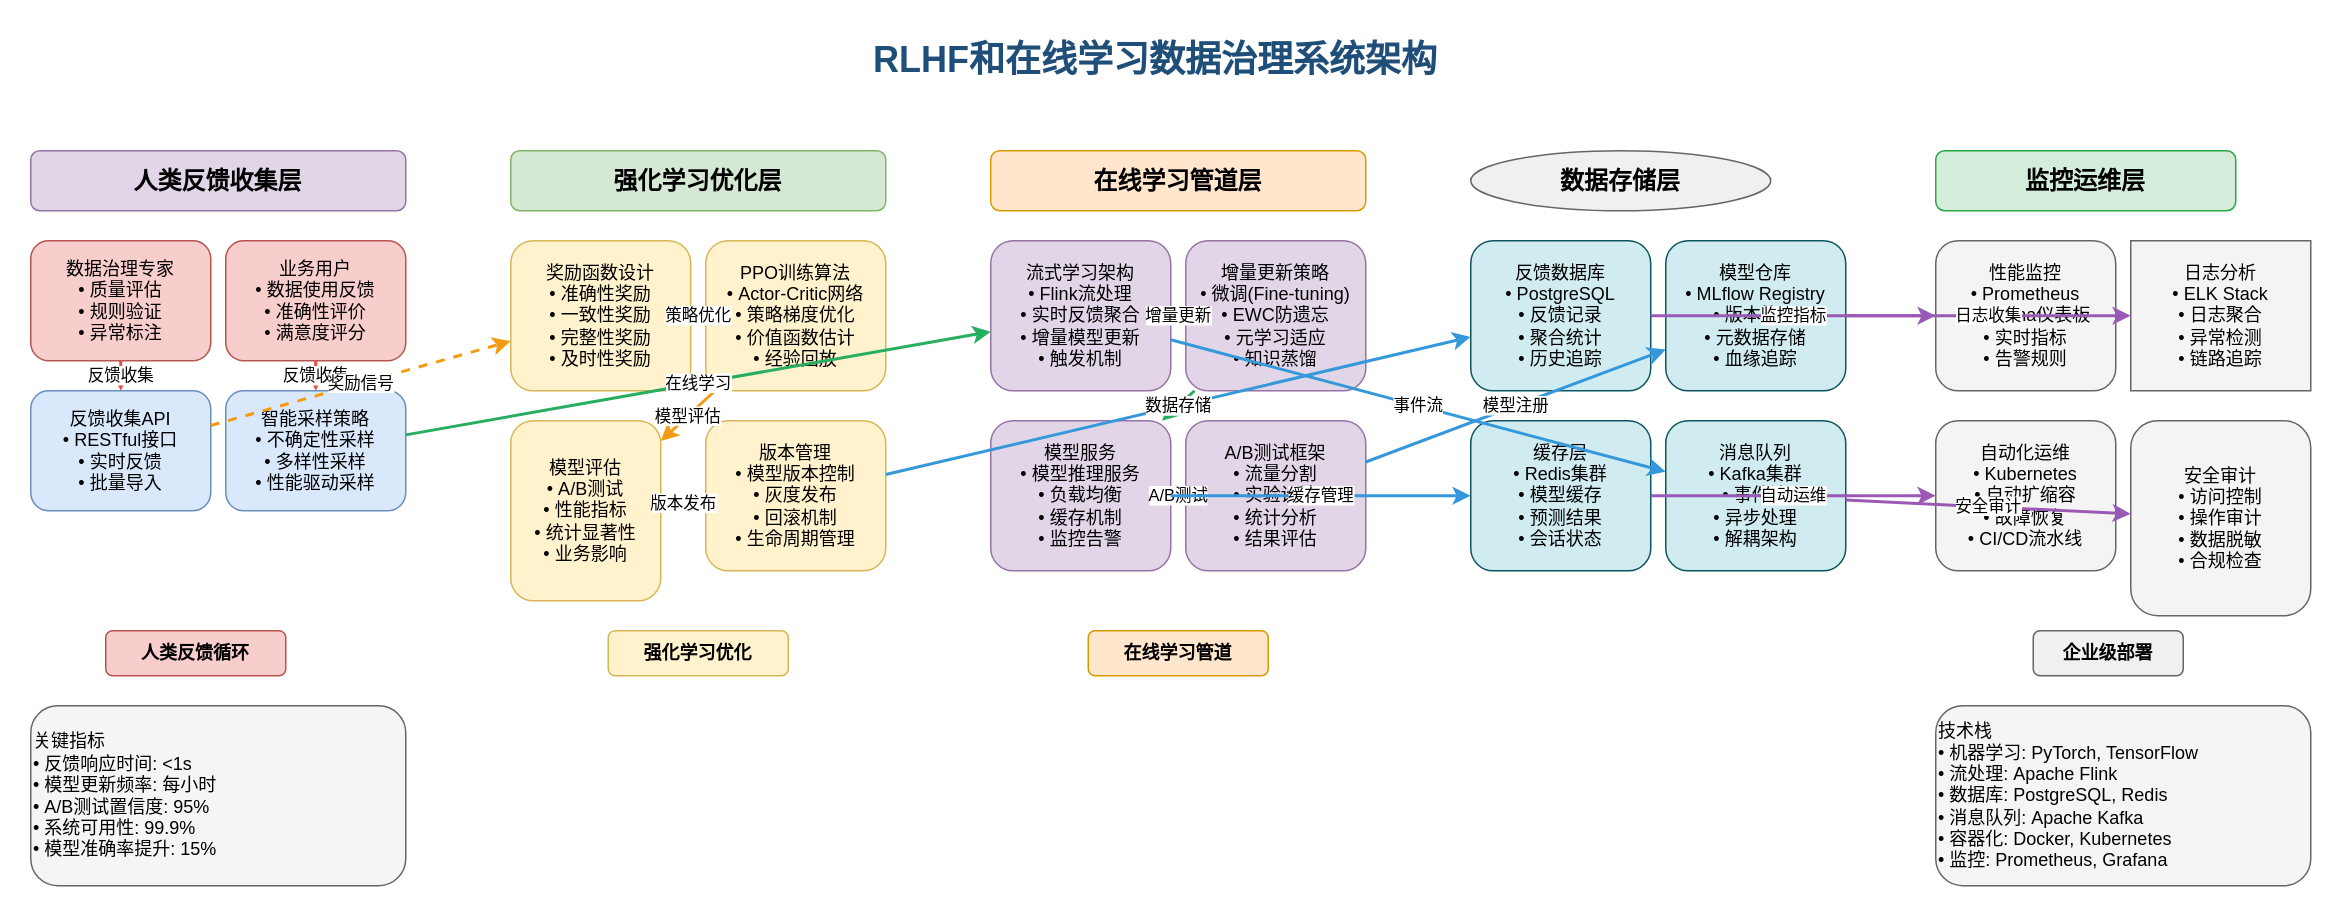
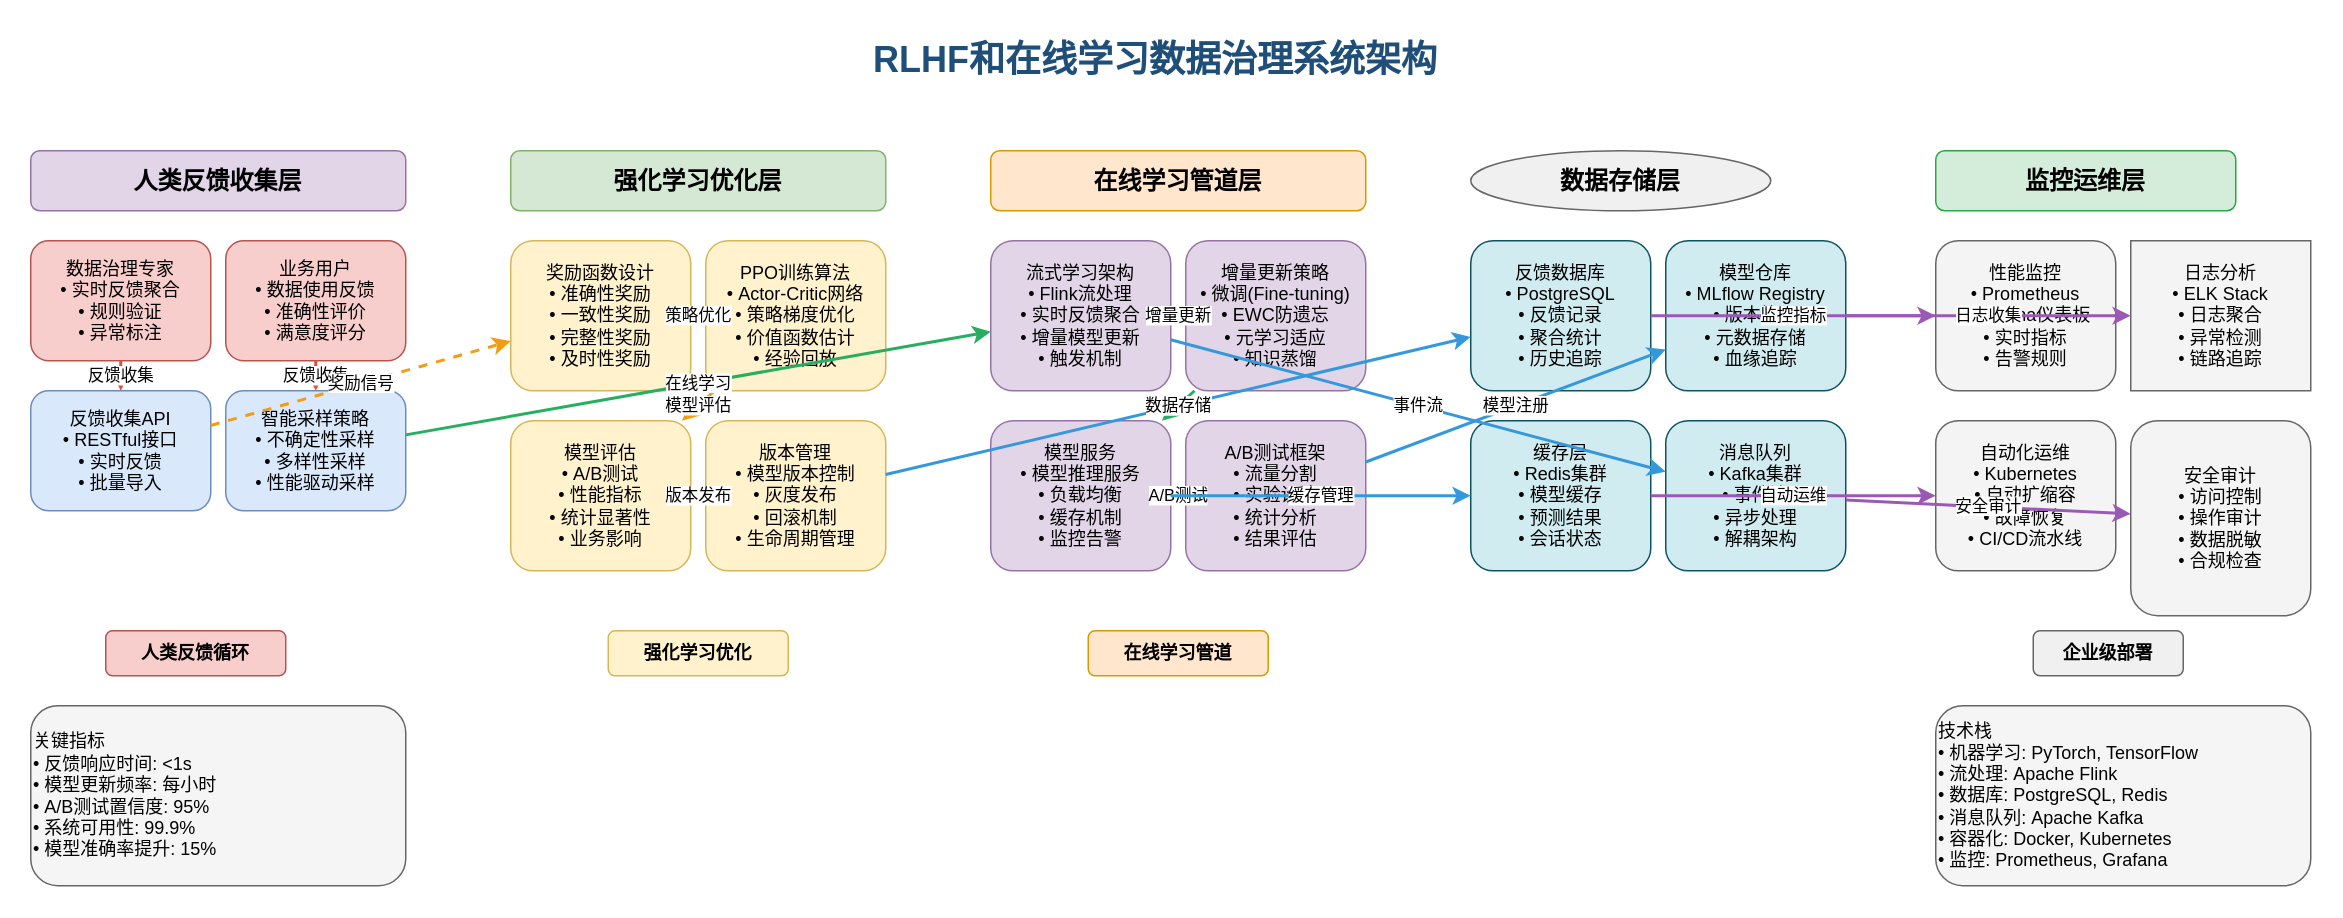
(121, 301) -> (121, 301)
(586, 511) -> (601, 496)
